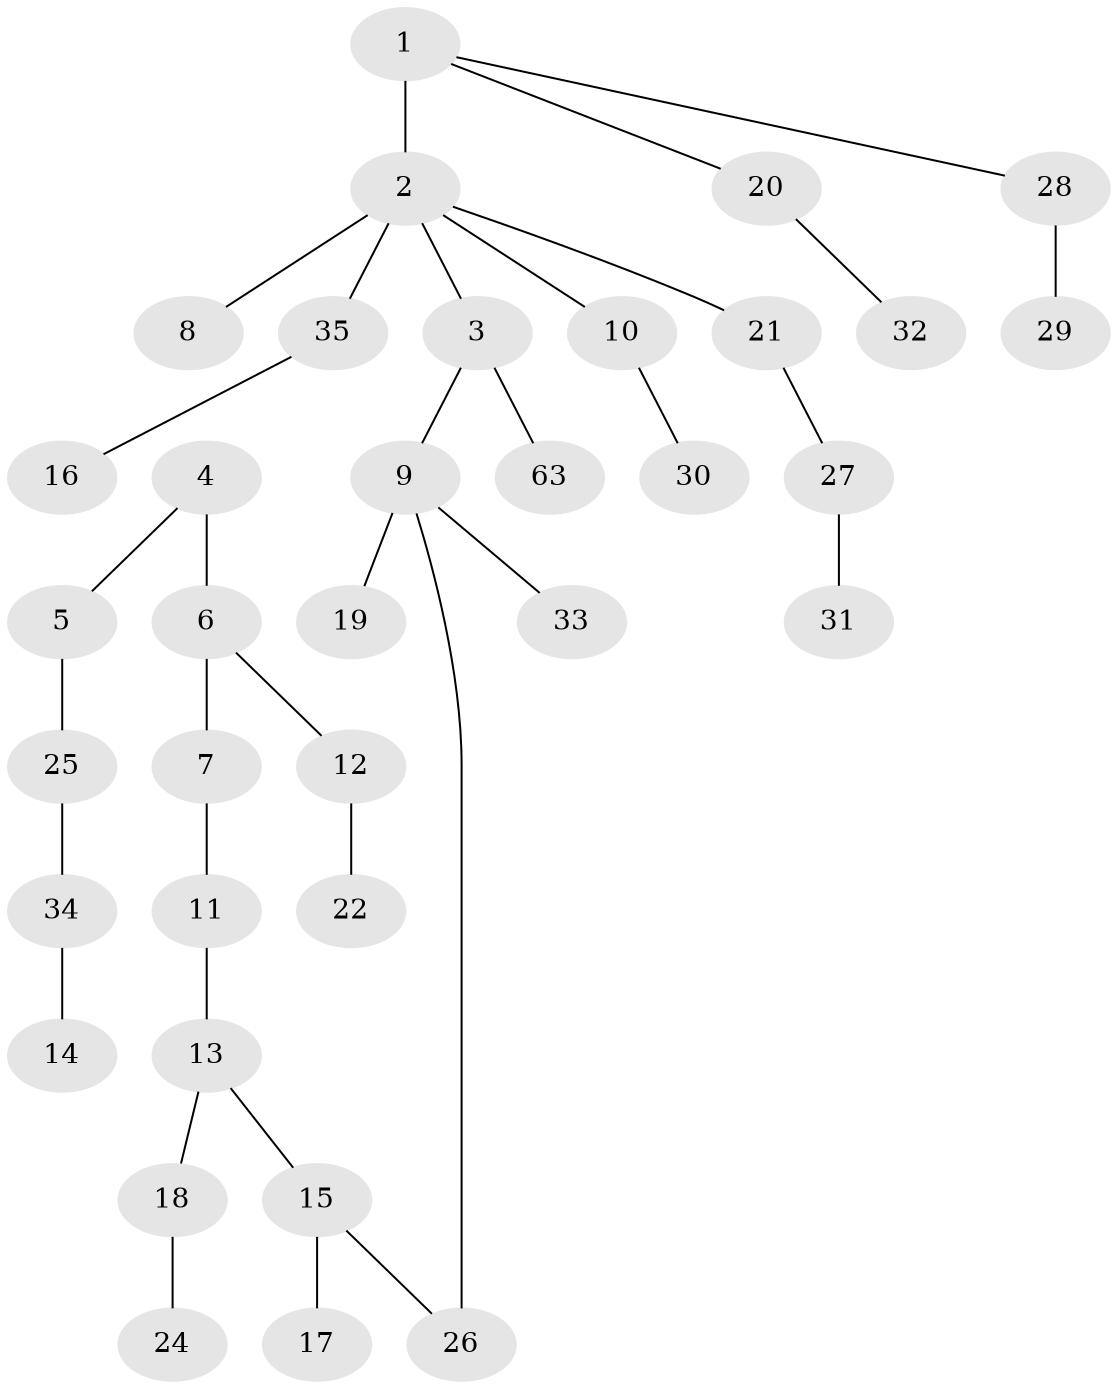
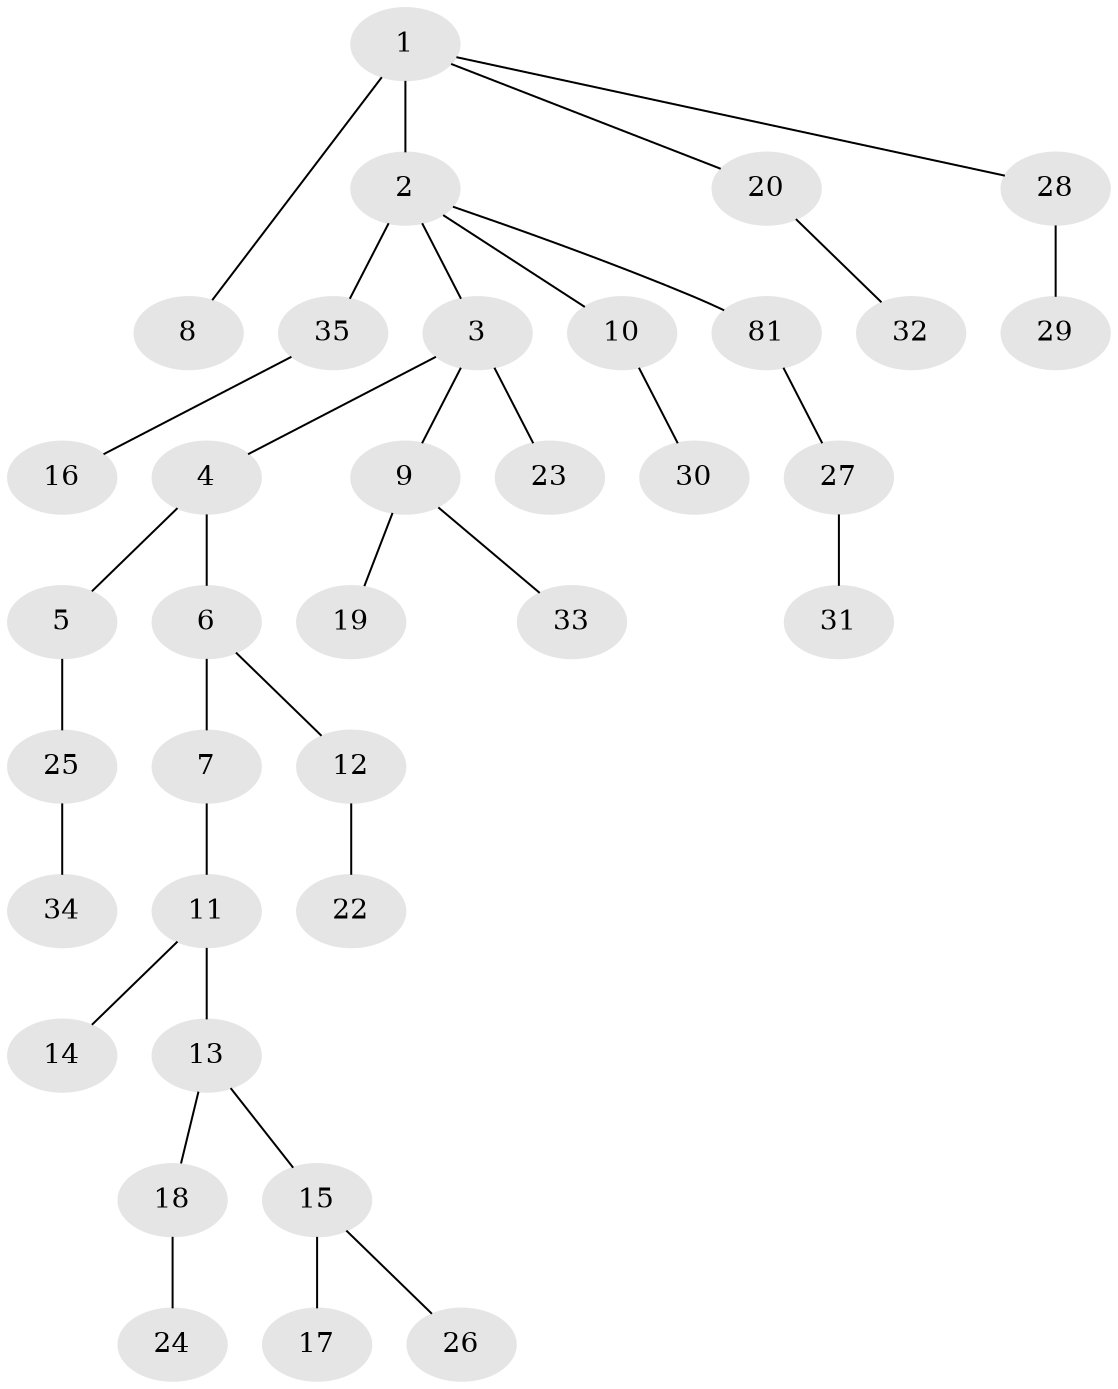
(297, 261) -> (297, 189)
(767, 333) -> (767, 333)
none -> (342, 406)
(550, 478) -> (550, 478)
(462, 909) -> none
(62, 984) -> (135, 983)
